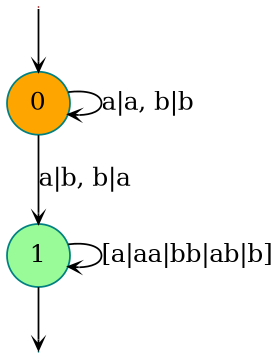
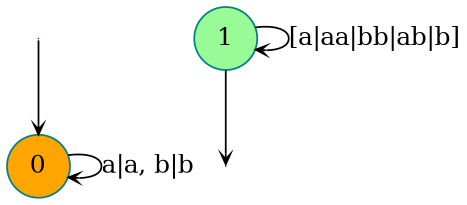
(38, 174) -> none
